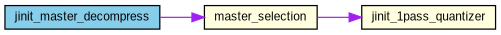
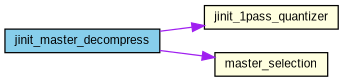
(333, 17) -> (176, 29)
